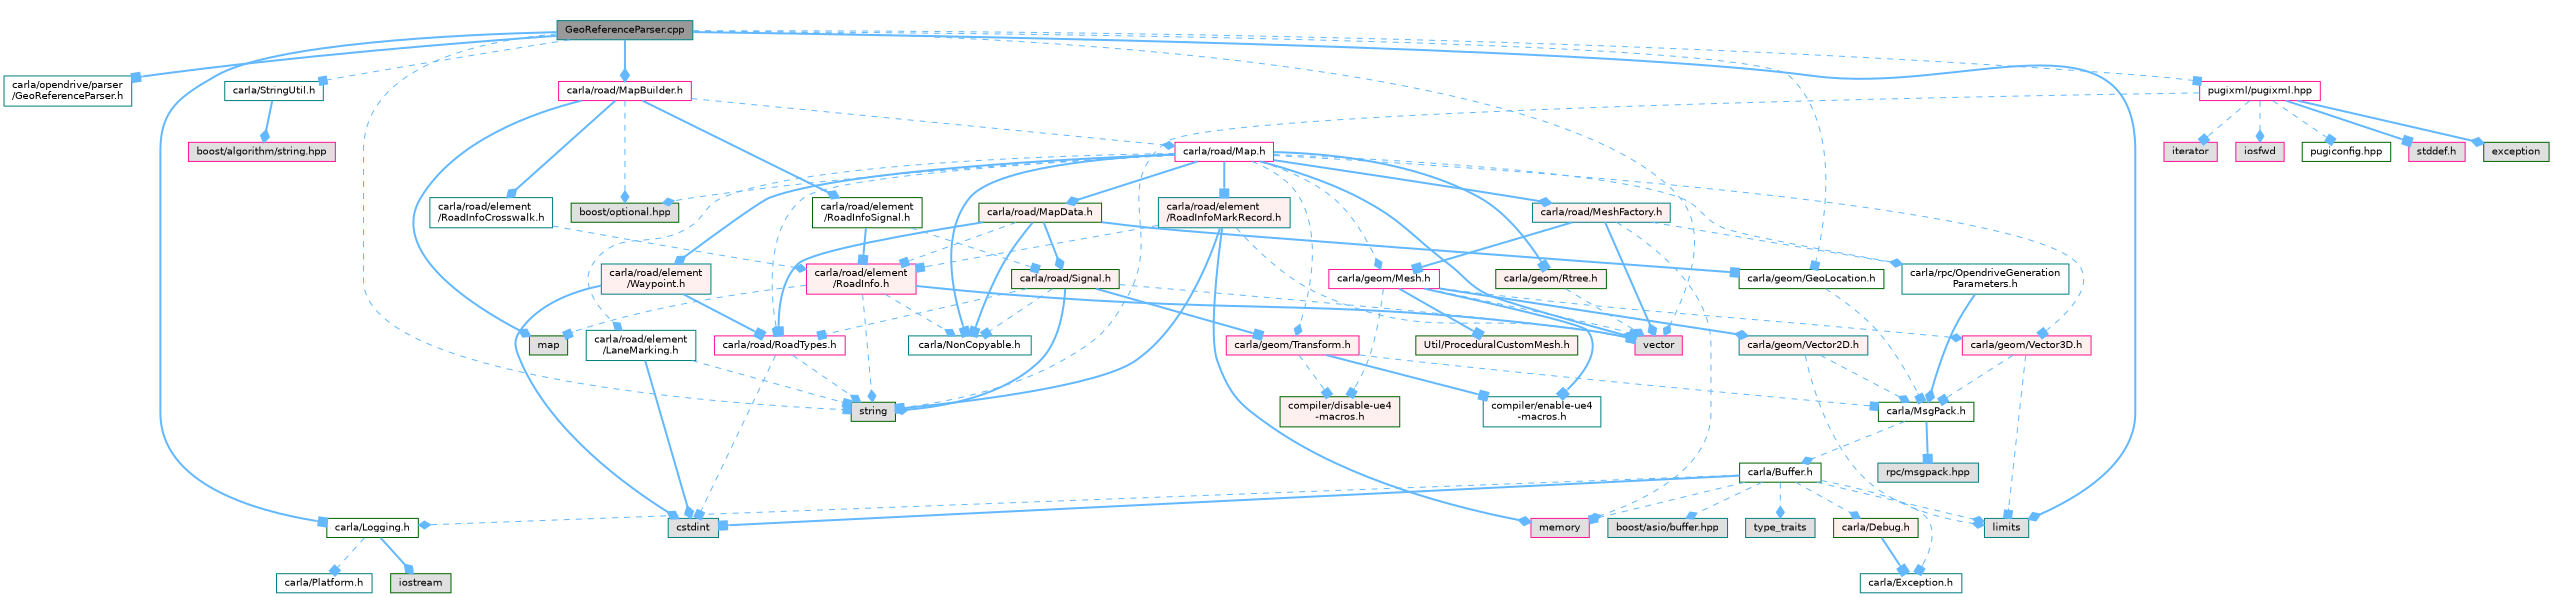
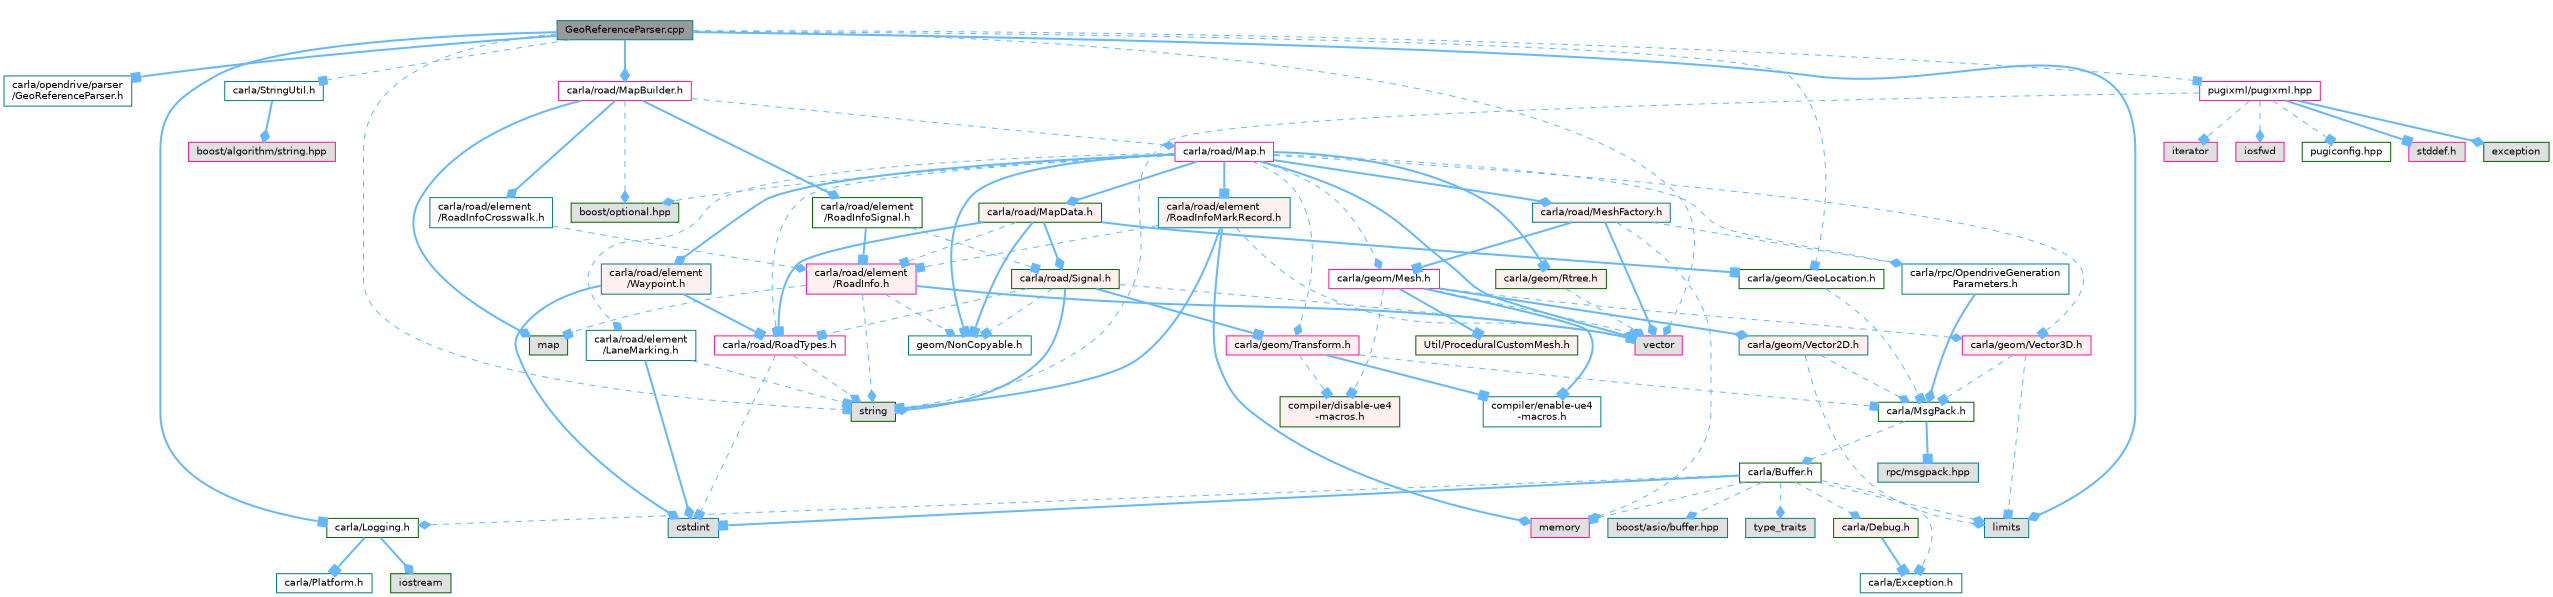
(970, 345) -> (970, 345)
(352, 552) -> (352, 552)
